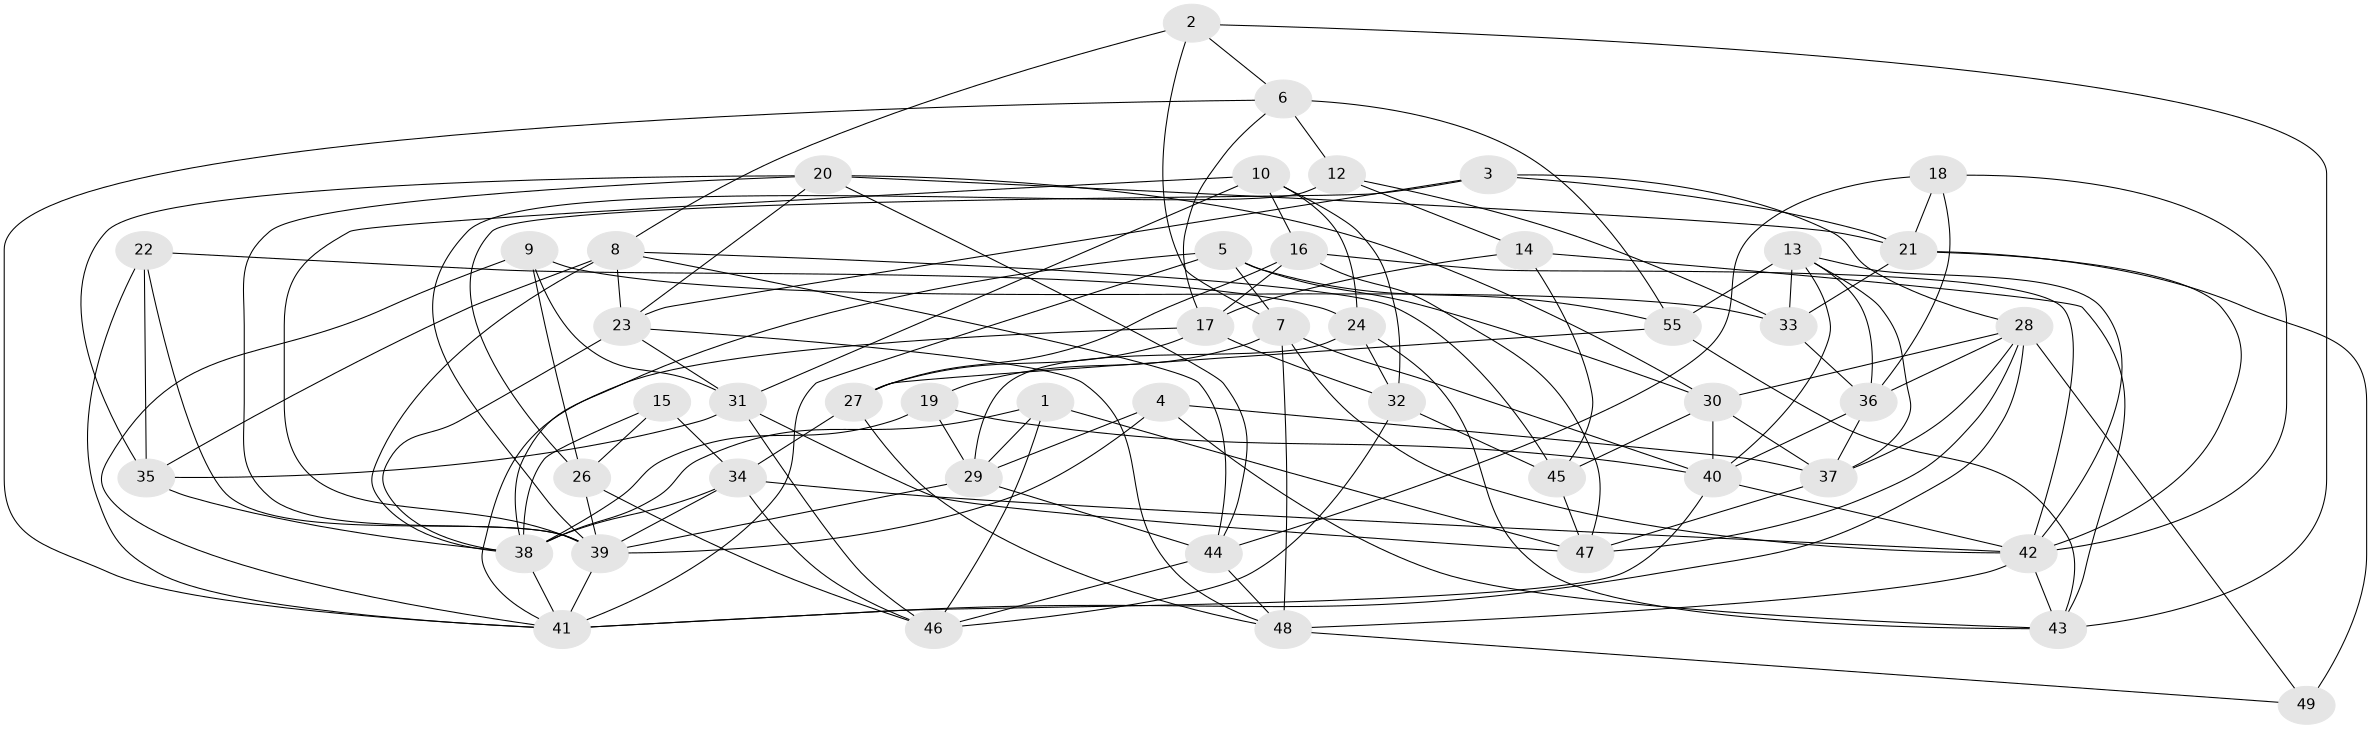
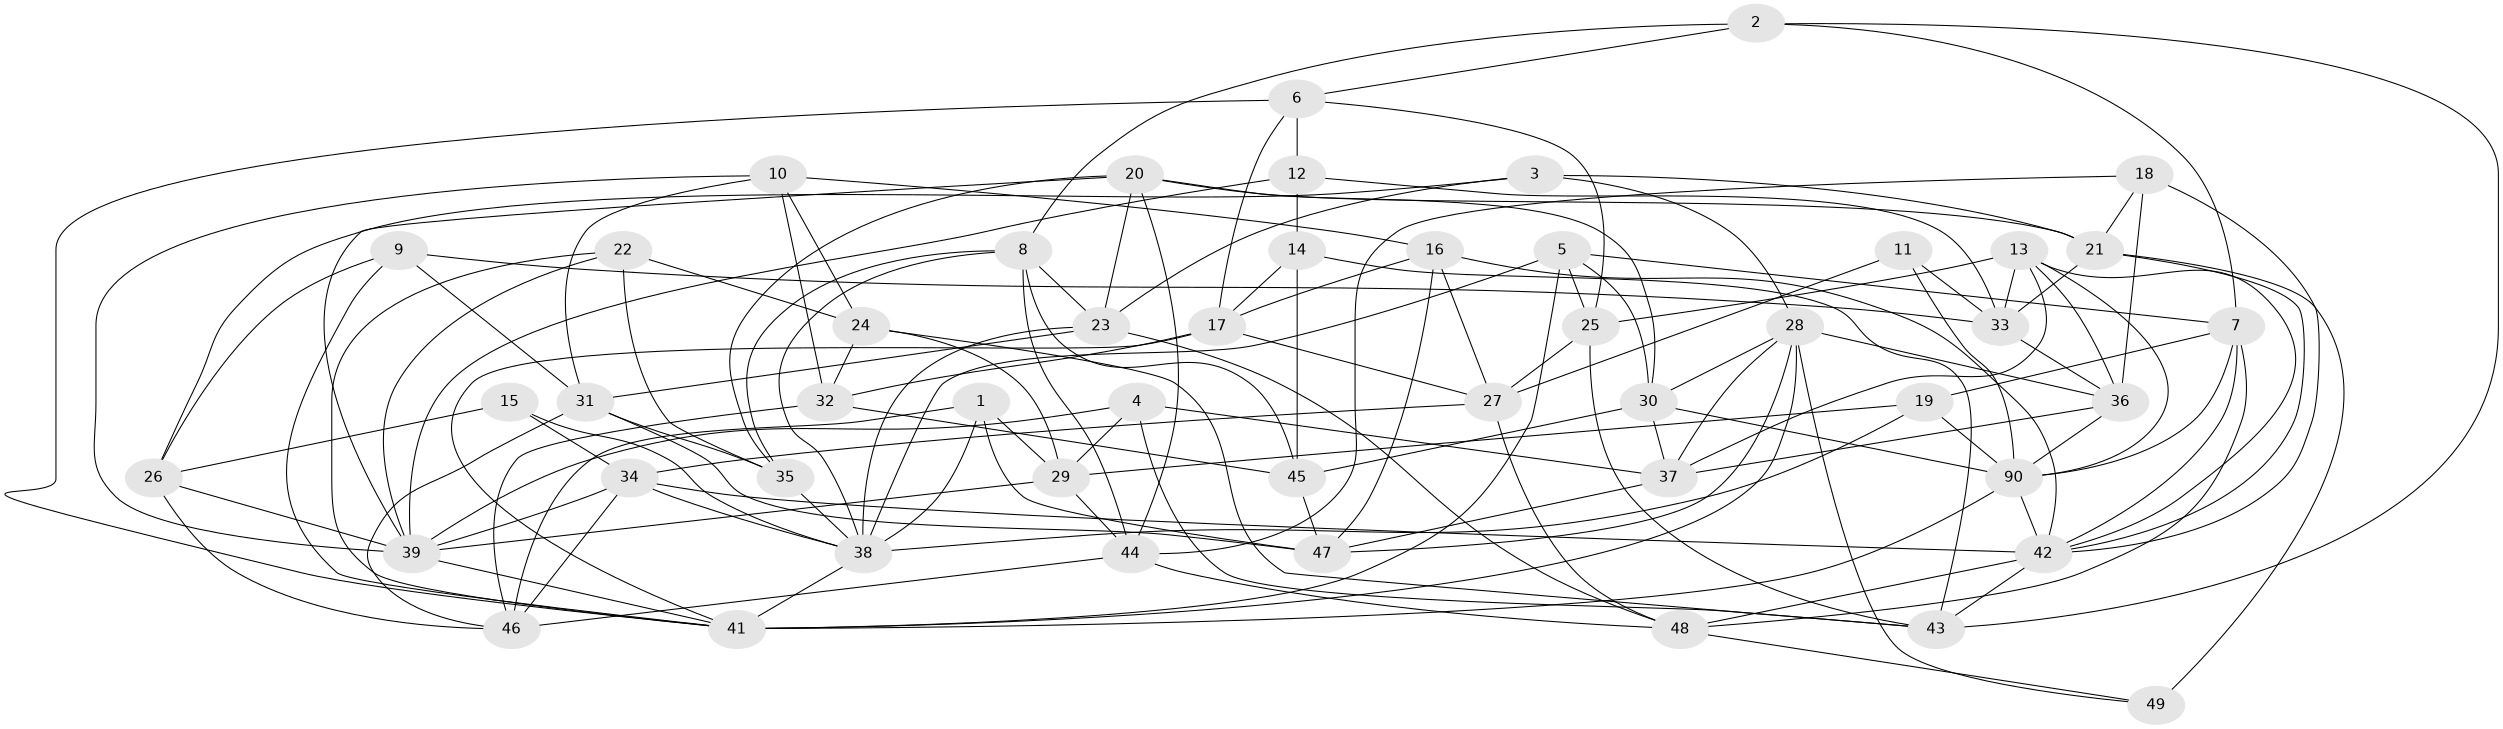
none -> (1904, 251)
(1673, 326) -> (1591, 326)
(1713, 478) -> (2014, 478)
